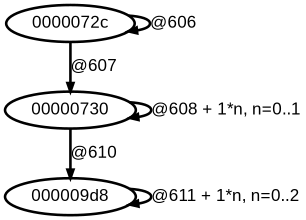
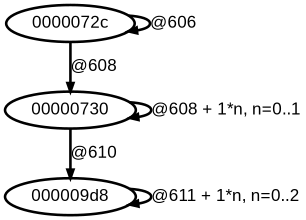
(94, 67) -> (94, 67)
